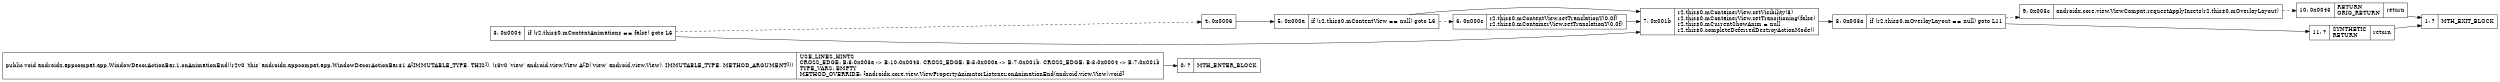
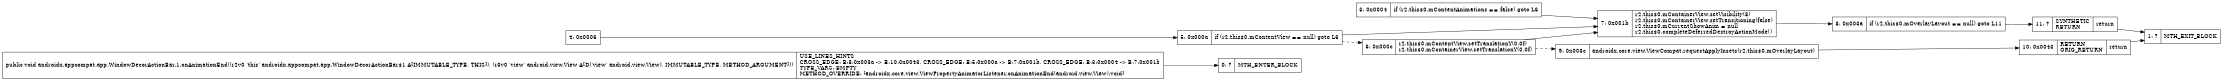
(2287, 11) -> (1917, 49)
(2011, 18) -> (1544, 49)
(937, 27) -> none
